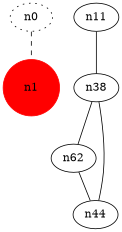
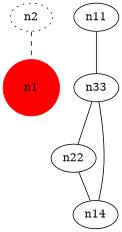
(31, 17) -> (31, 17)
(96, 88) -> (96, 88)
(74, 158) -> (74, 158)
(96, 215) -> (96, 215)
